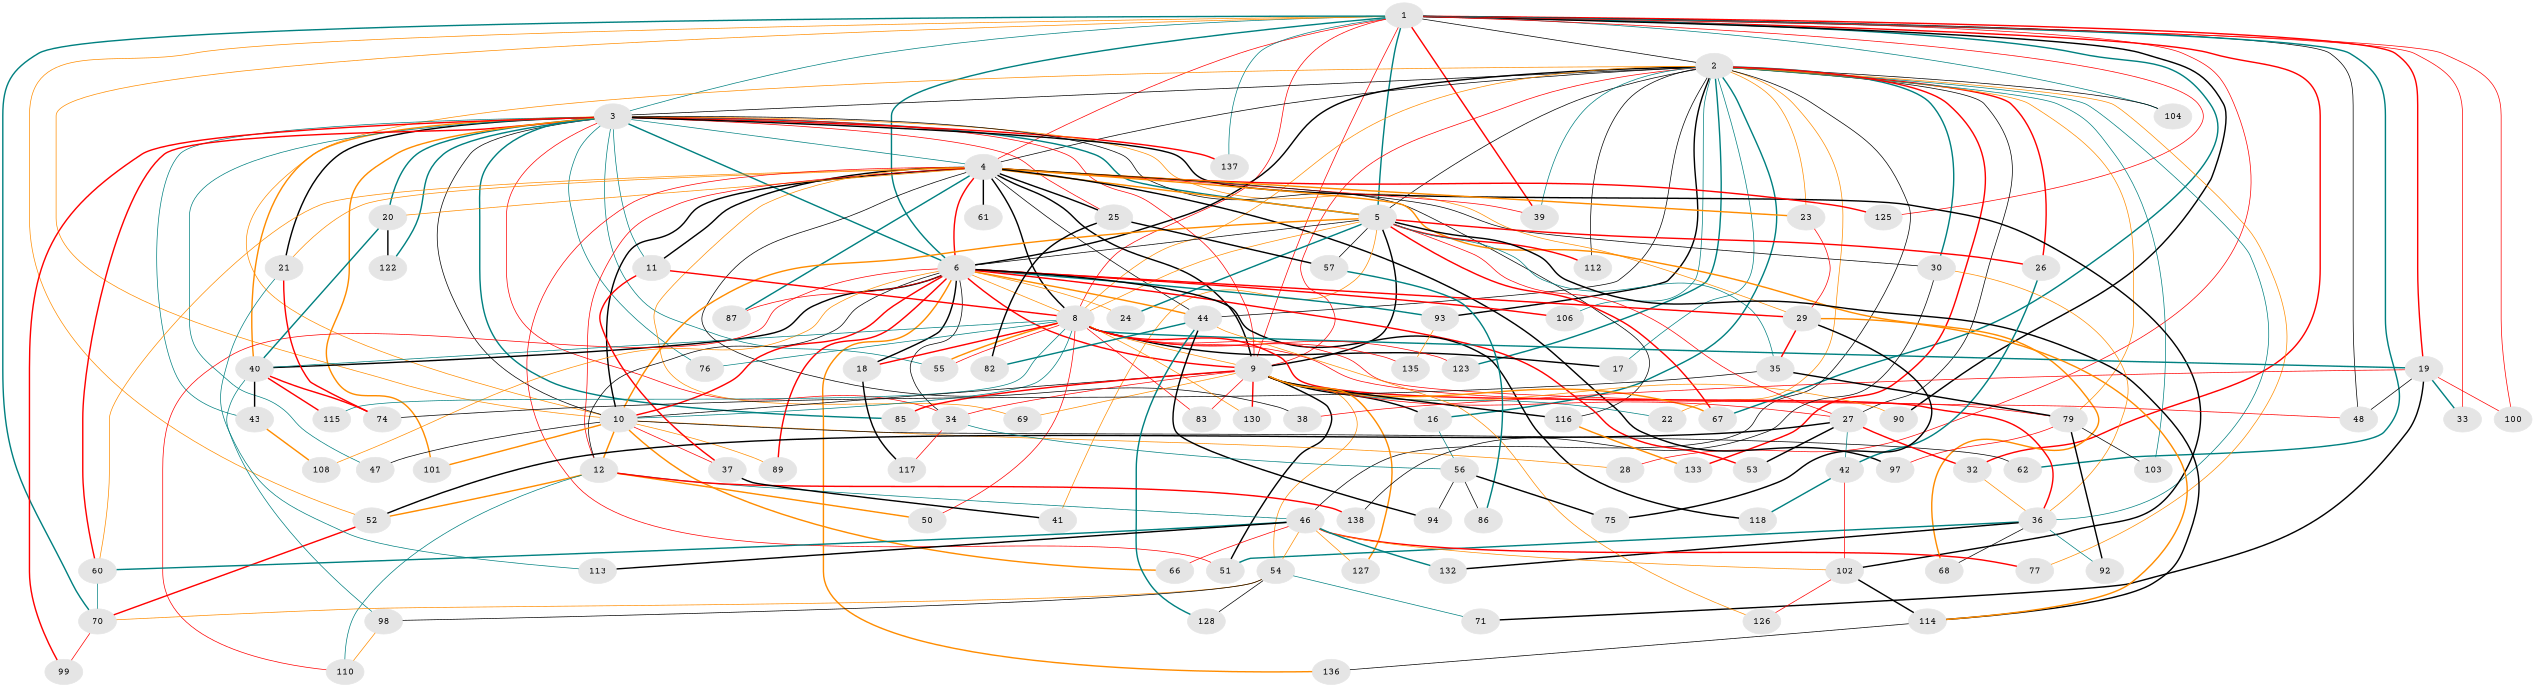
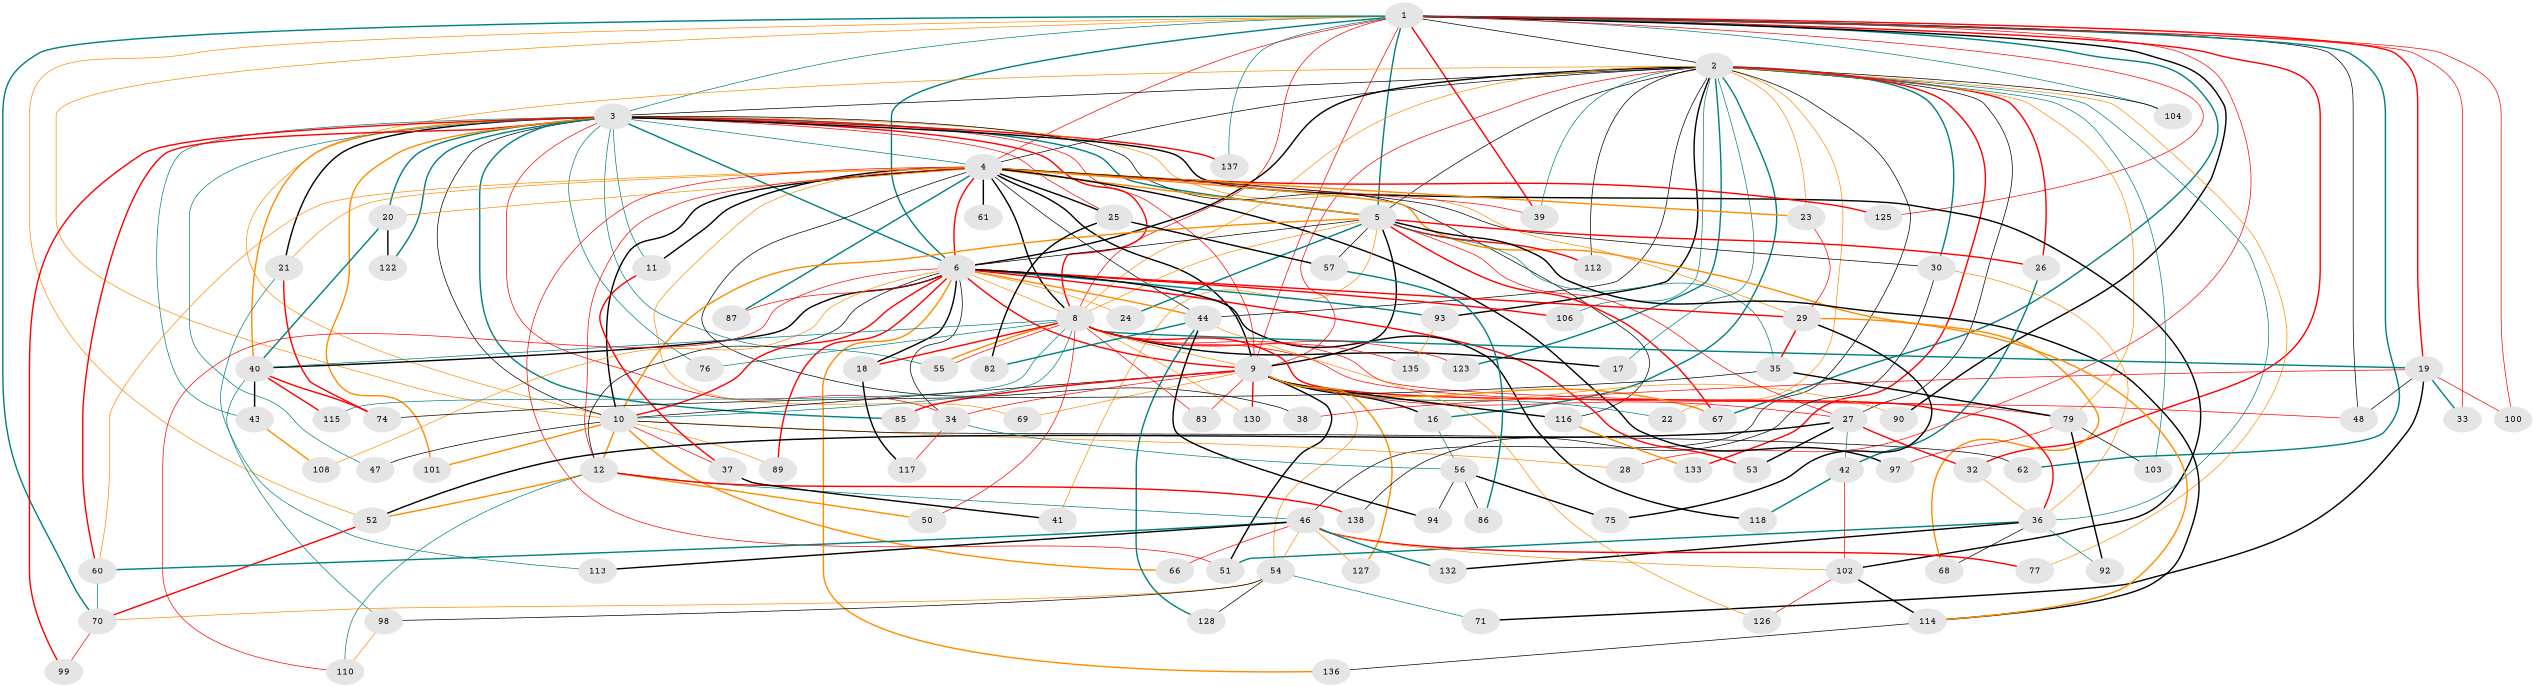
(892, 297) -> (976, 141)
